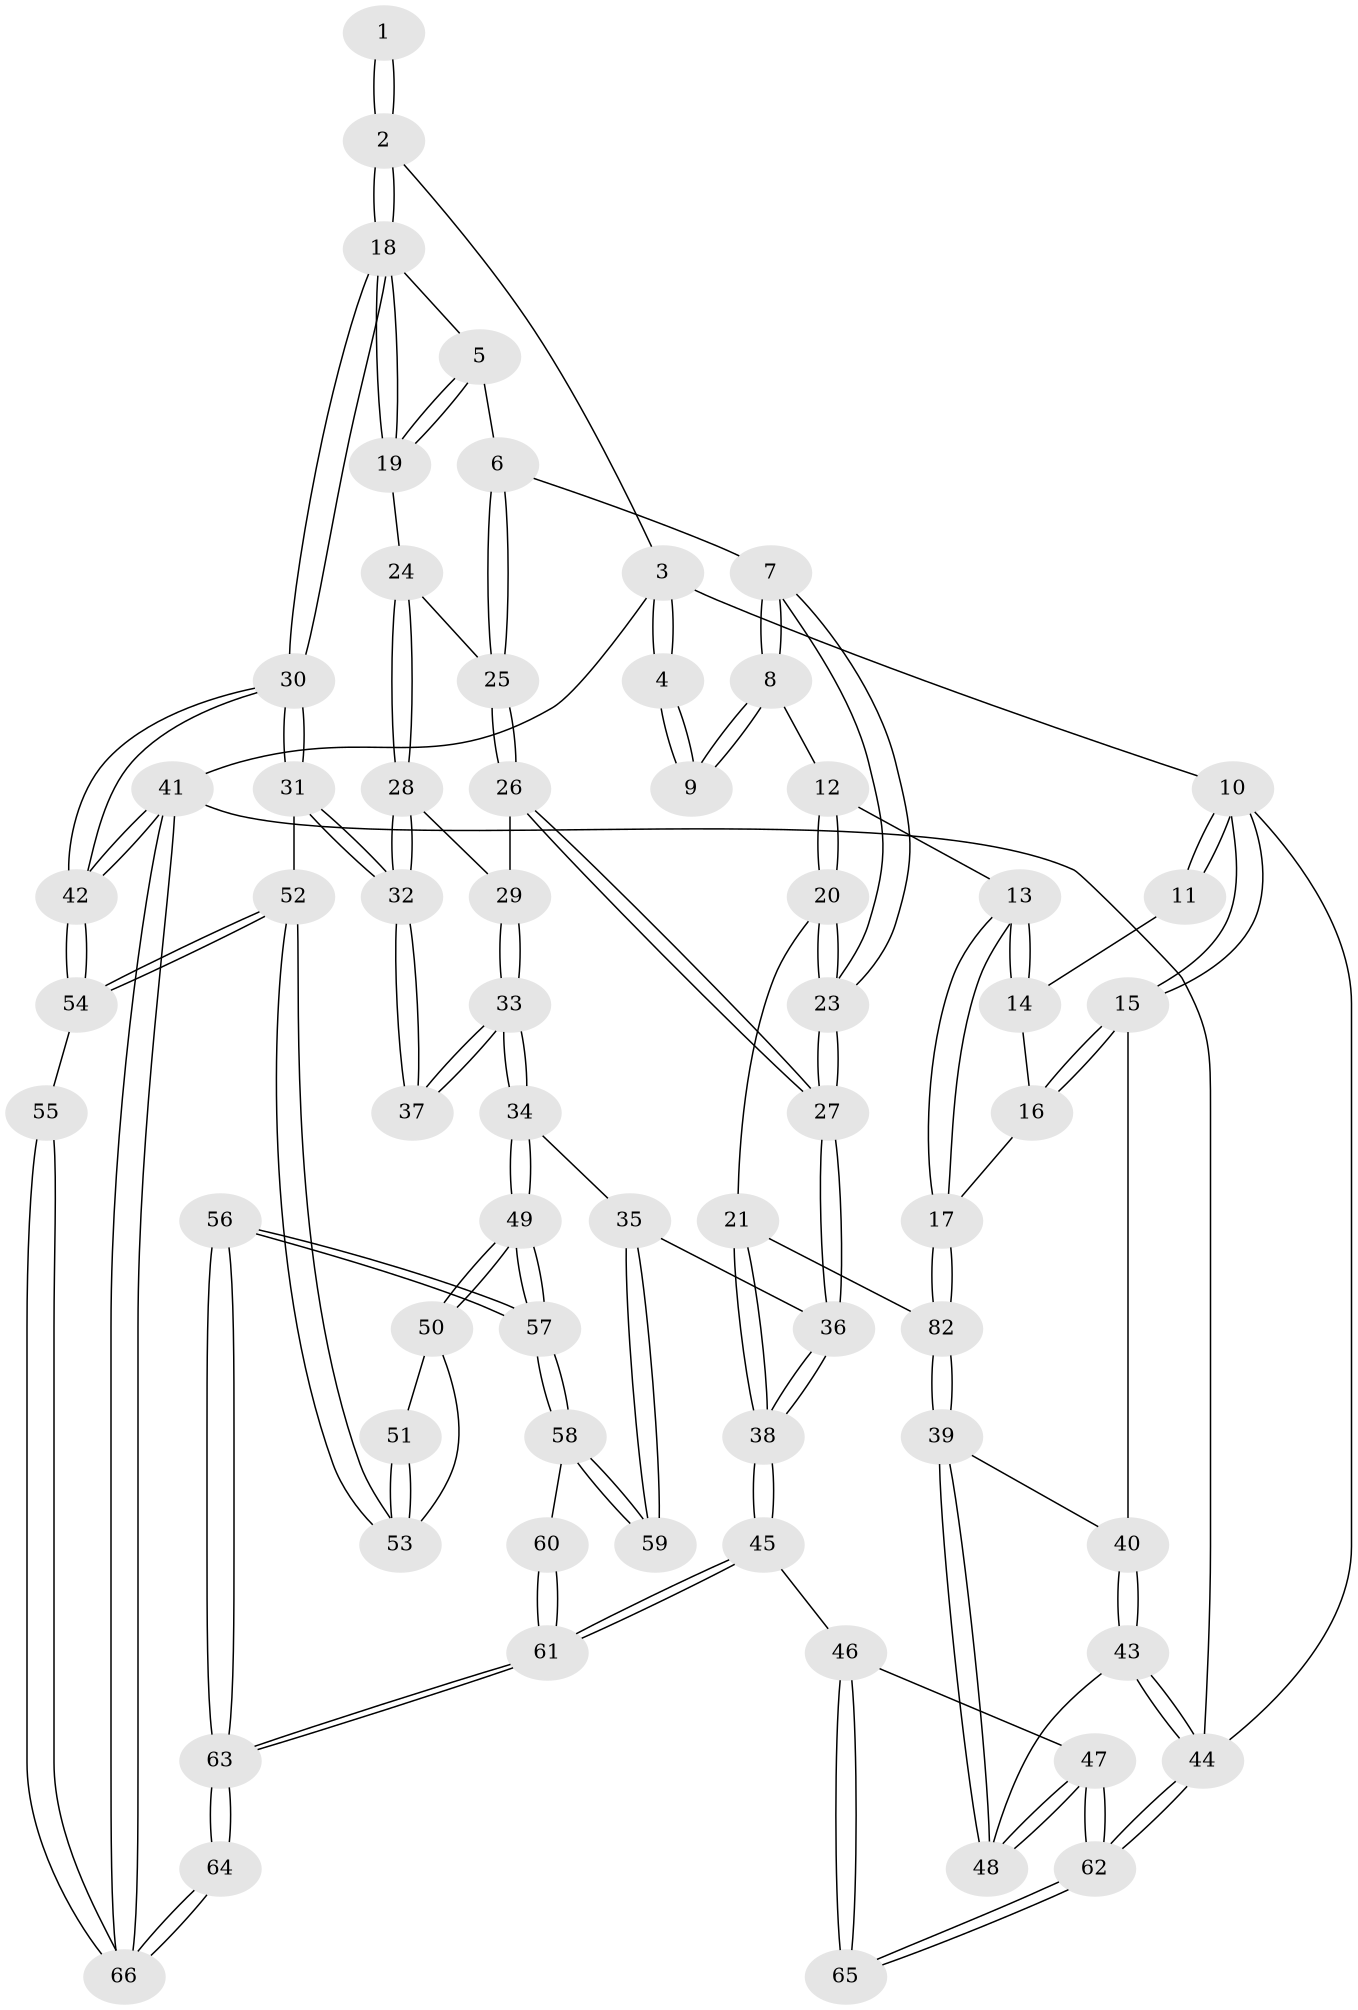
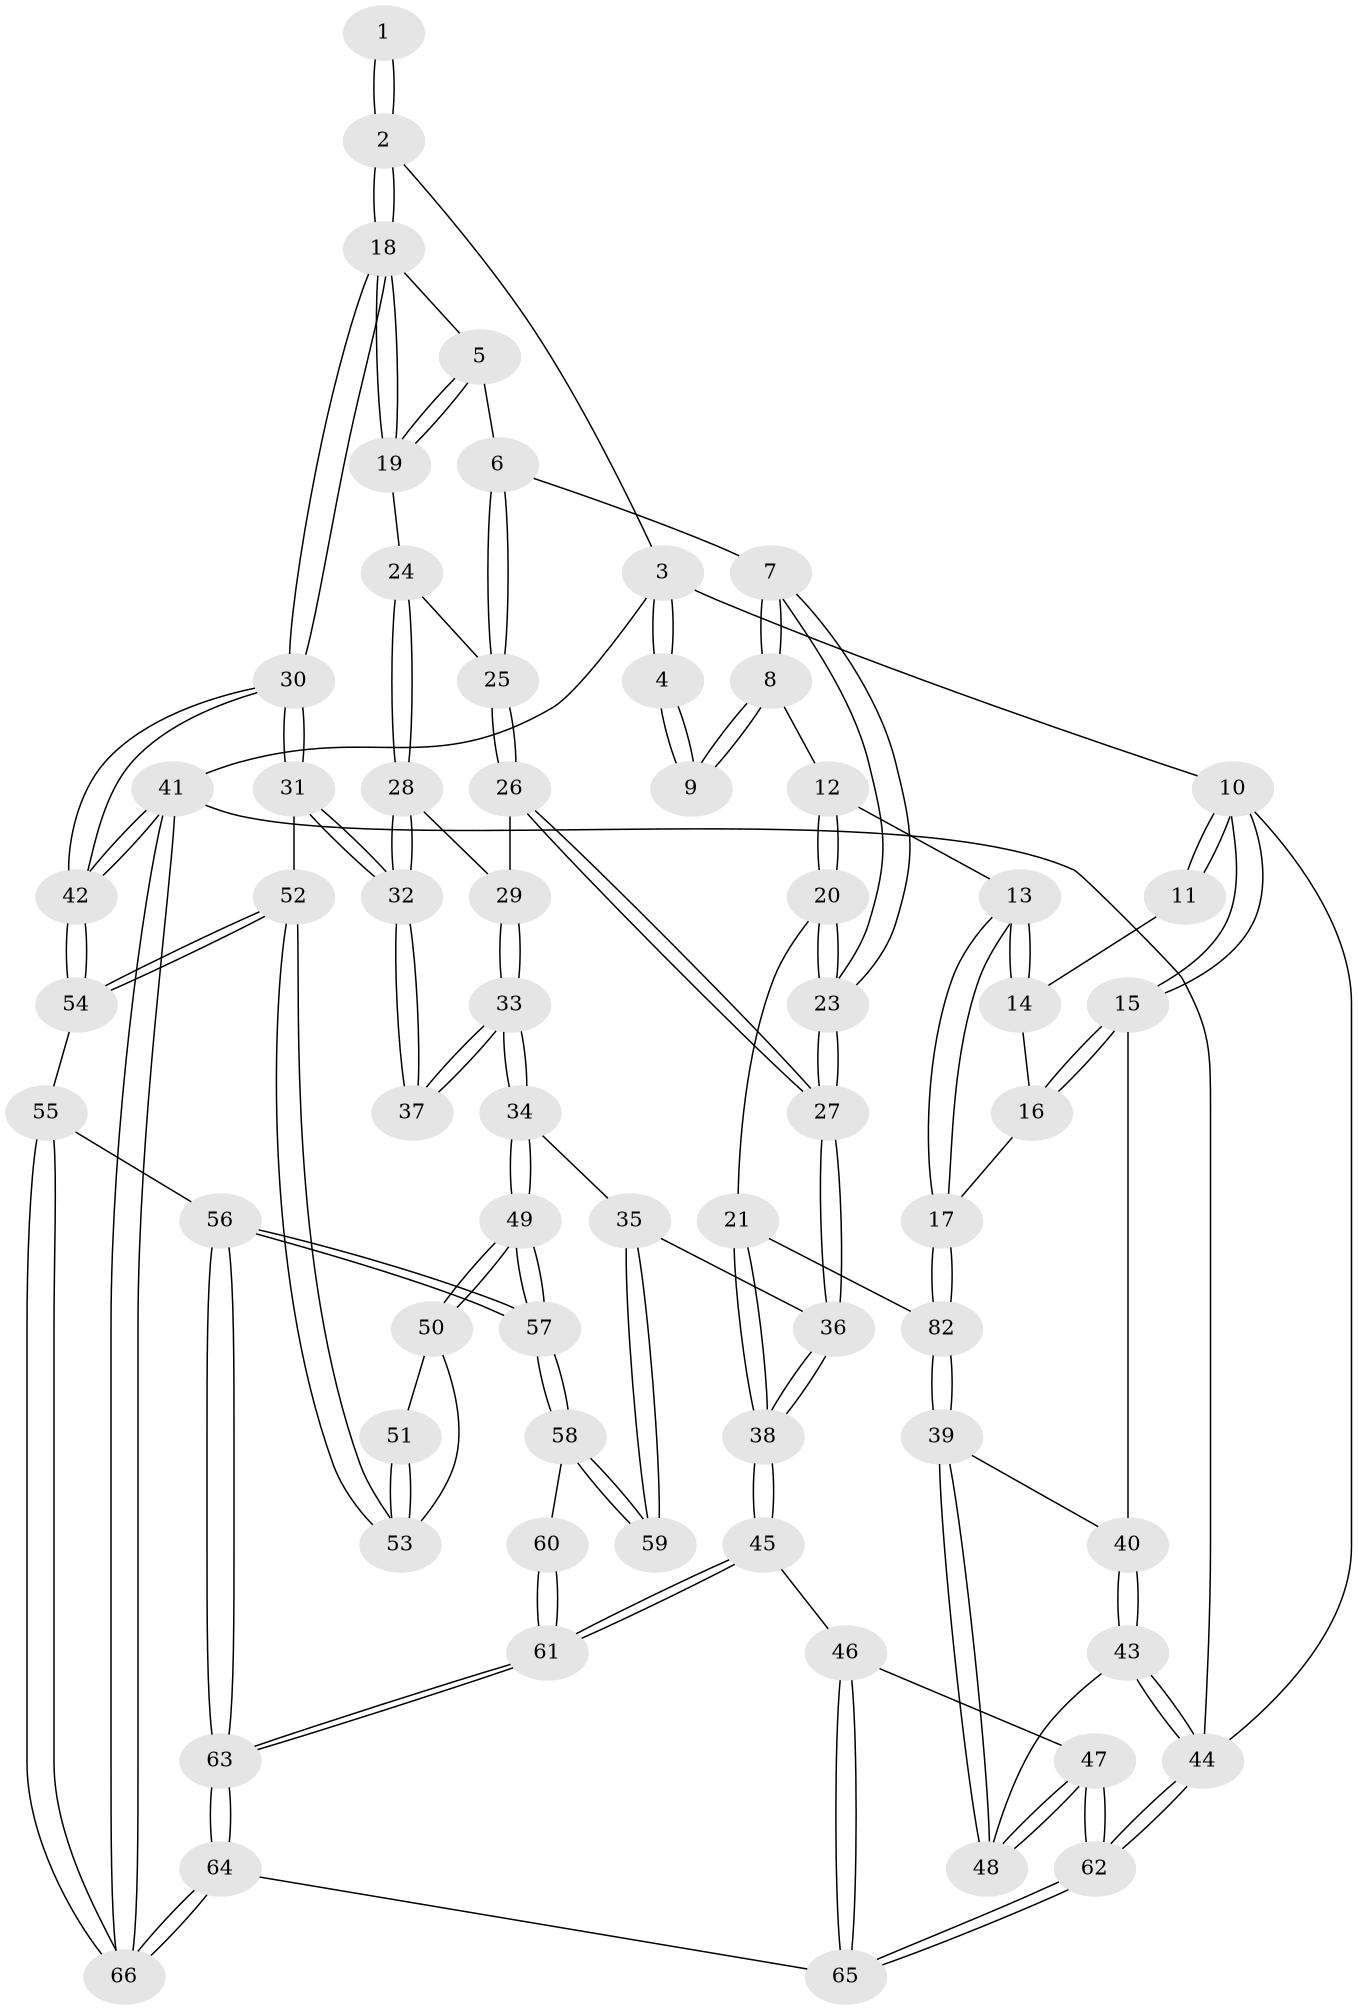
none -> (133, 1167)
none -> (533, 1923)
